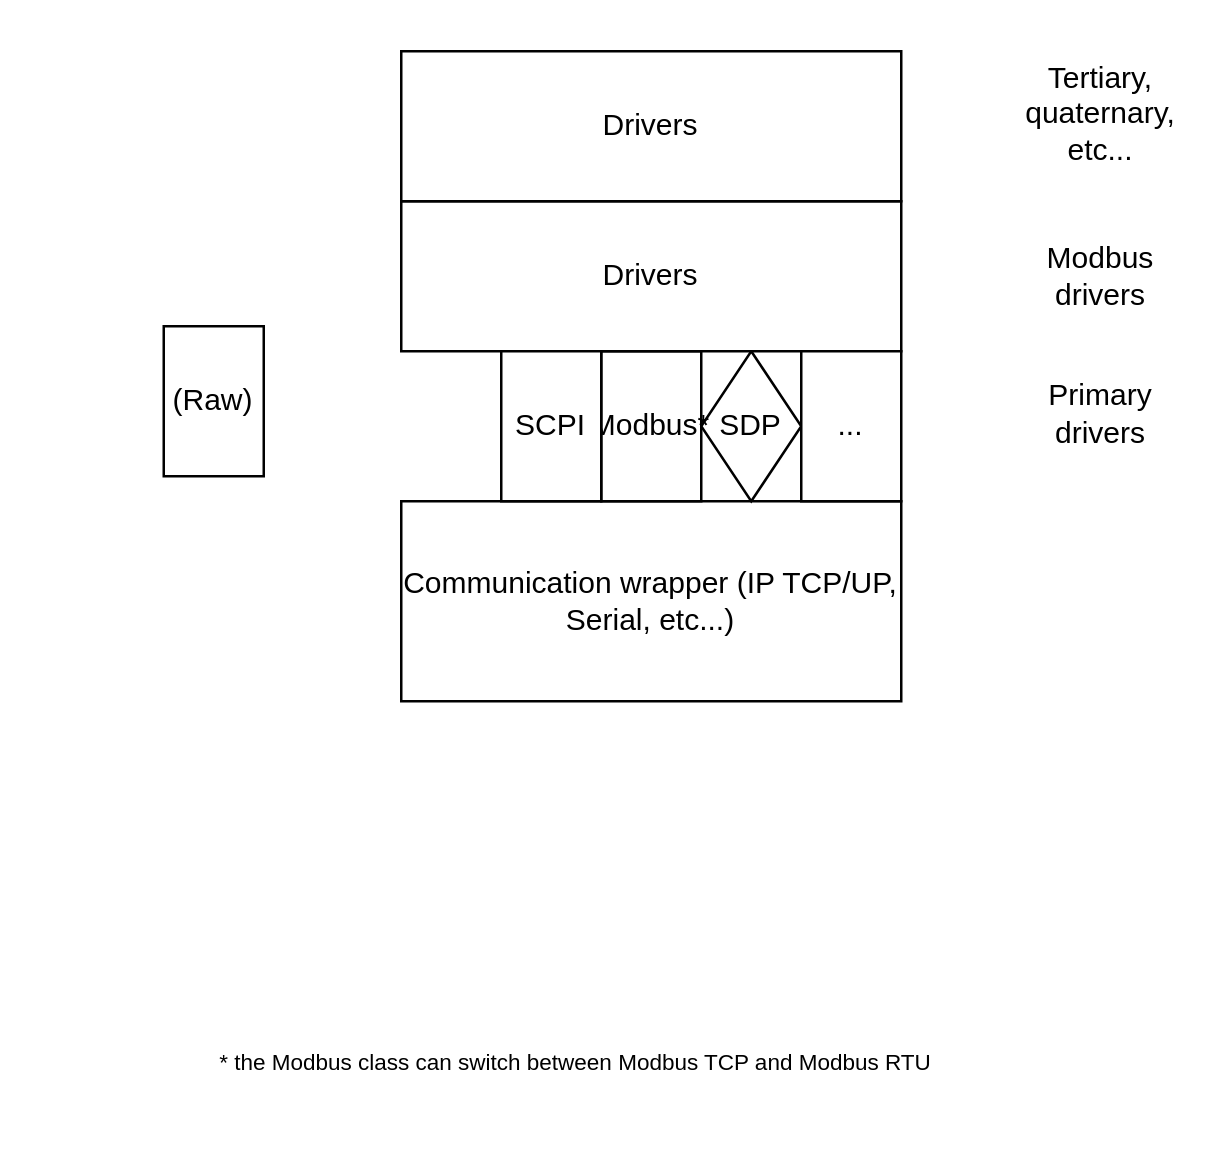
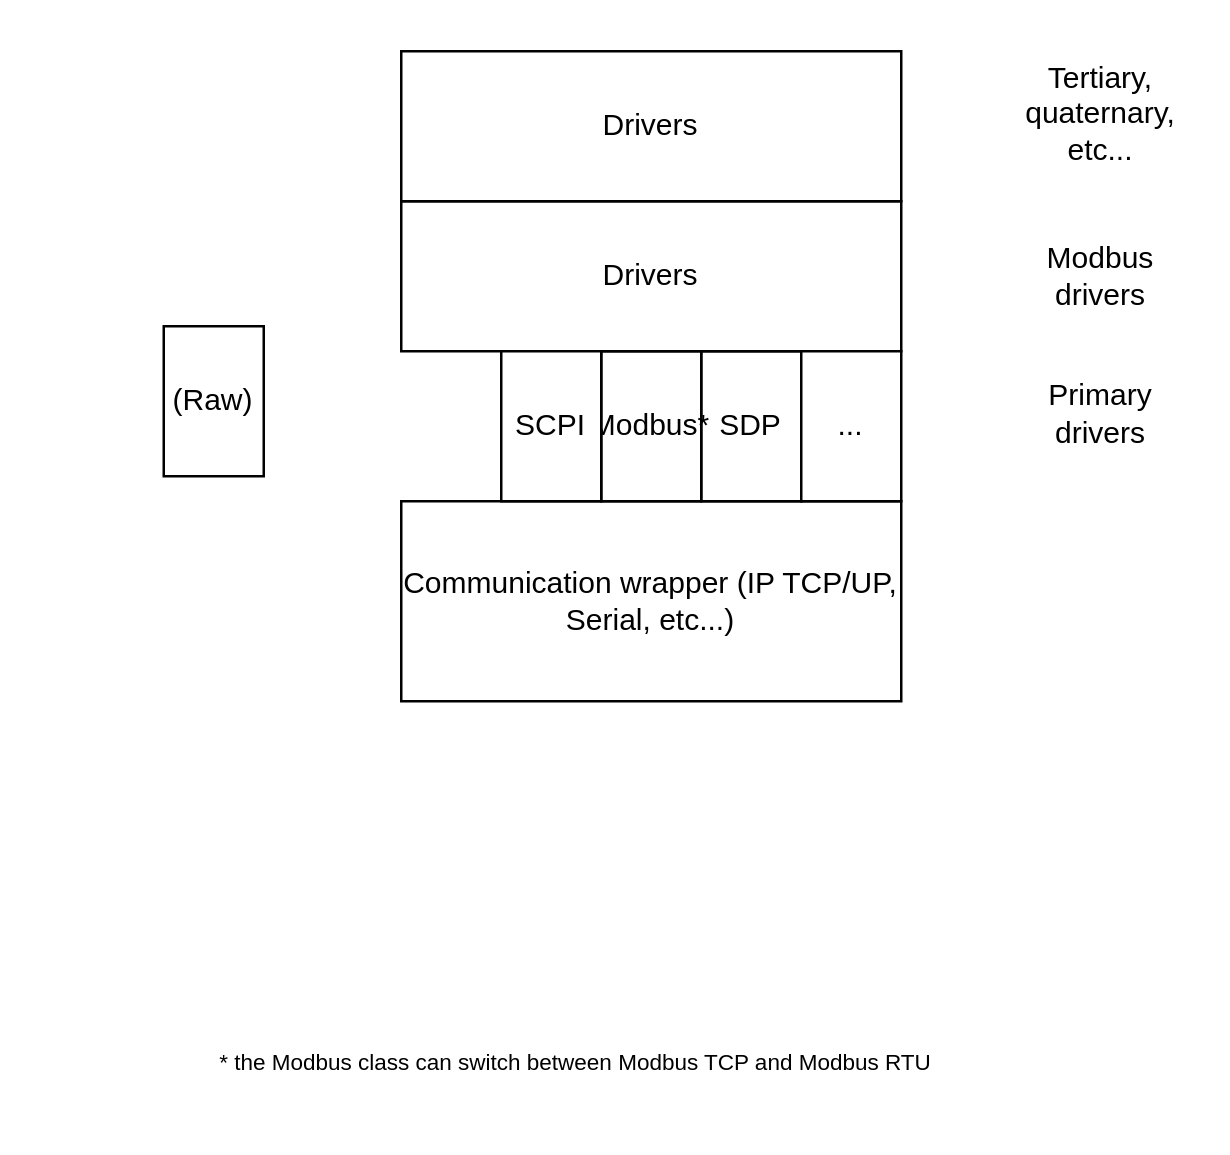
(751, 426) -> (751, 426)
